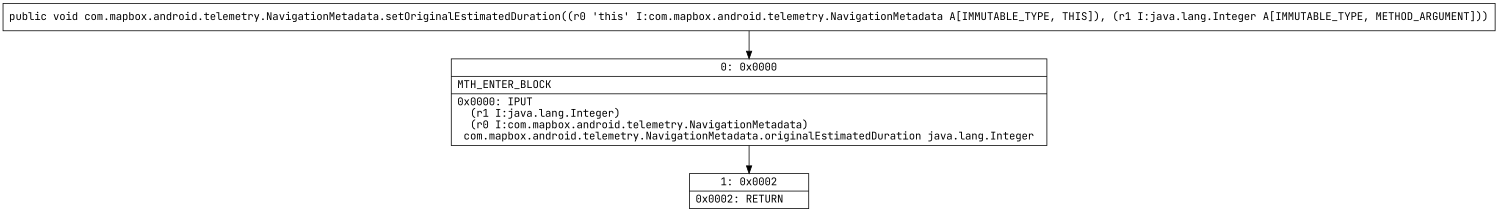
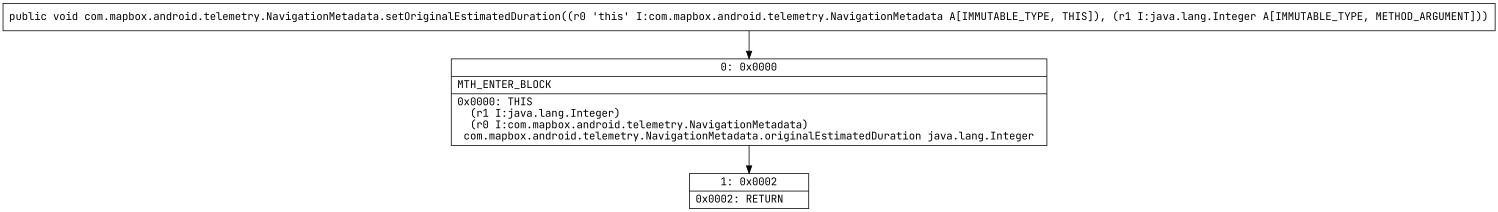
(501, 102) -> (501, 102)
